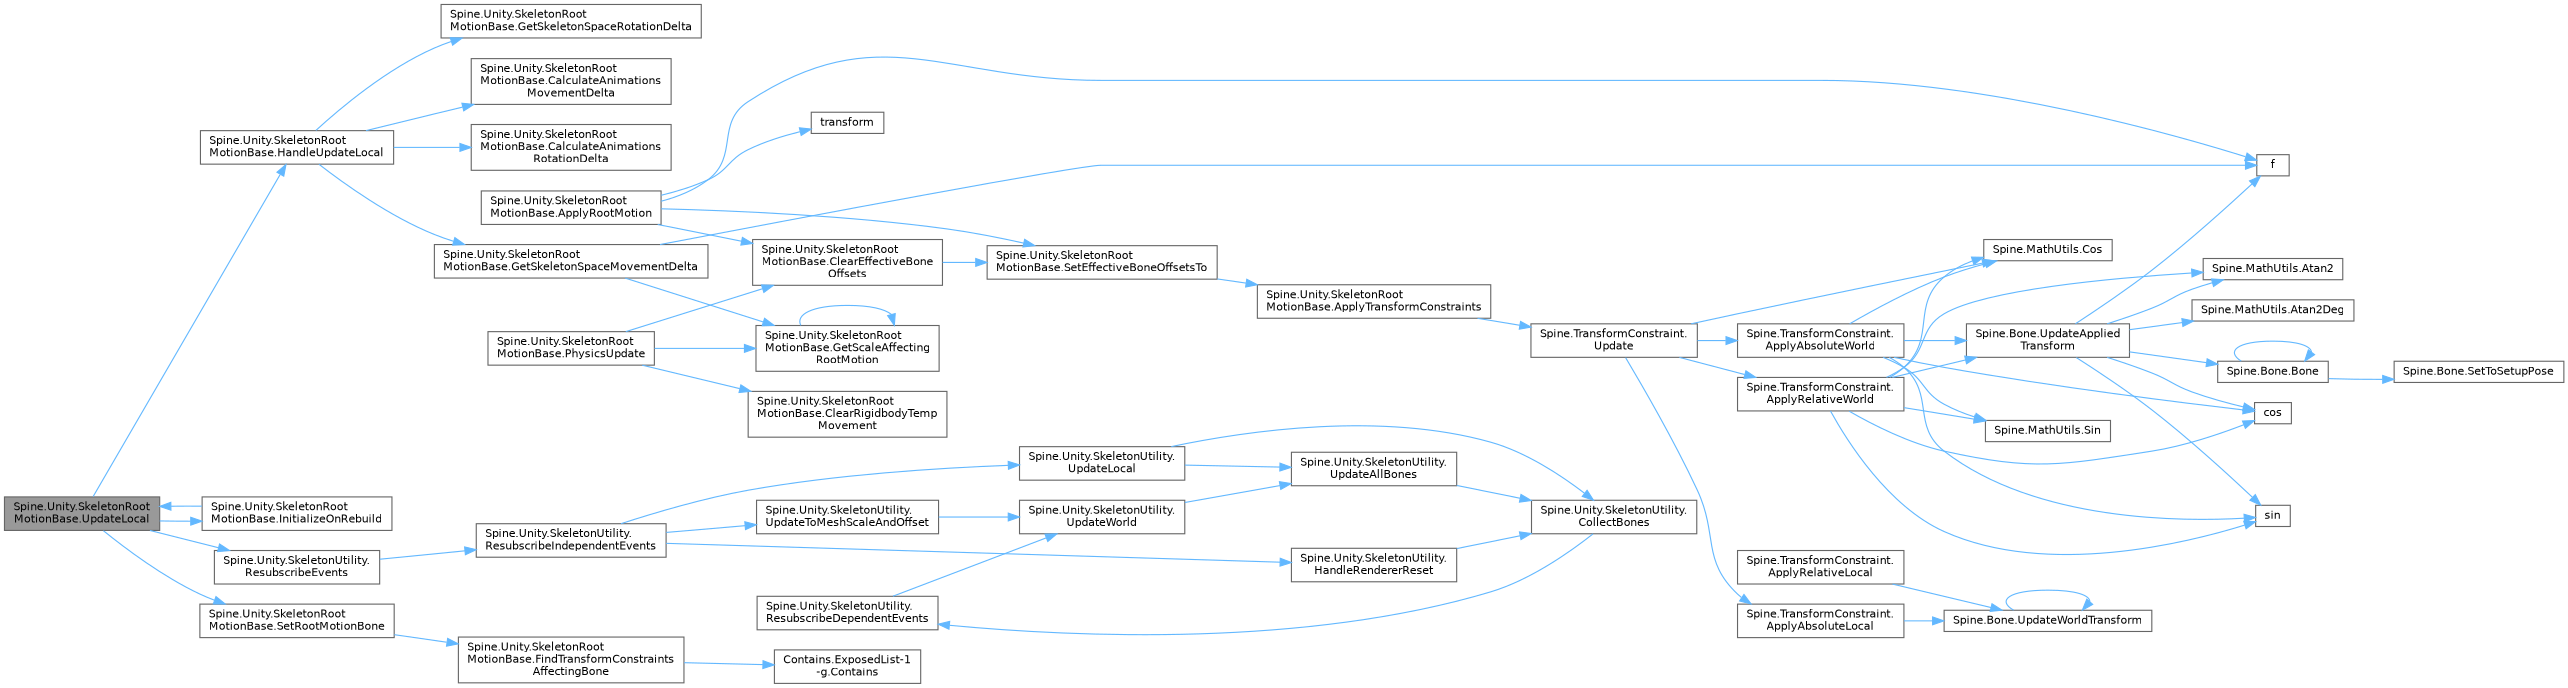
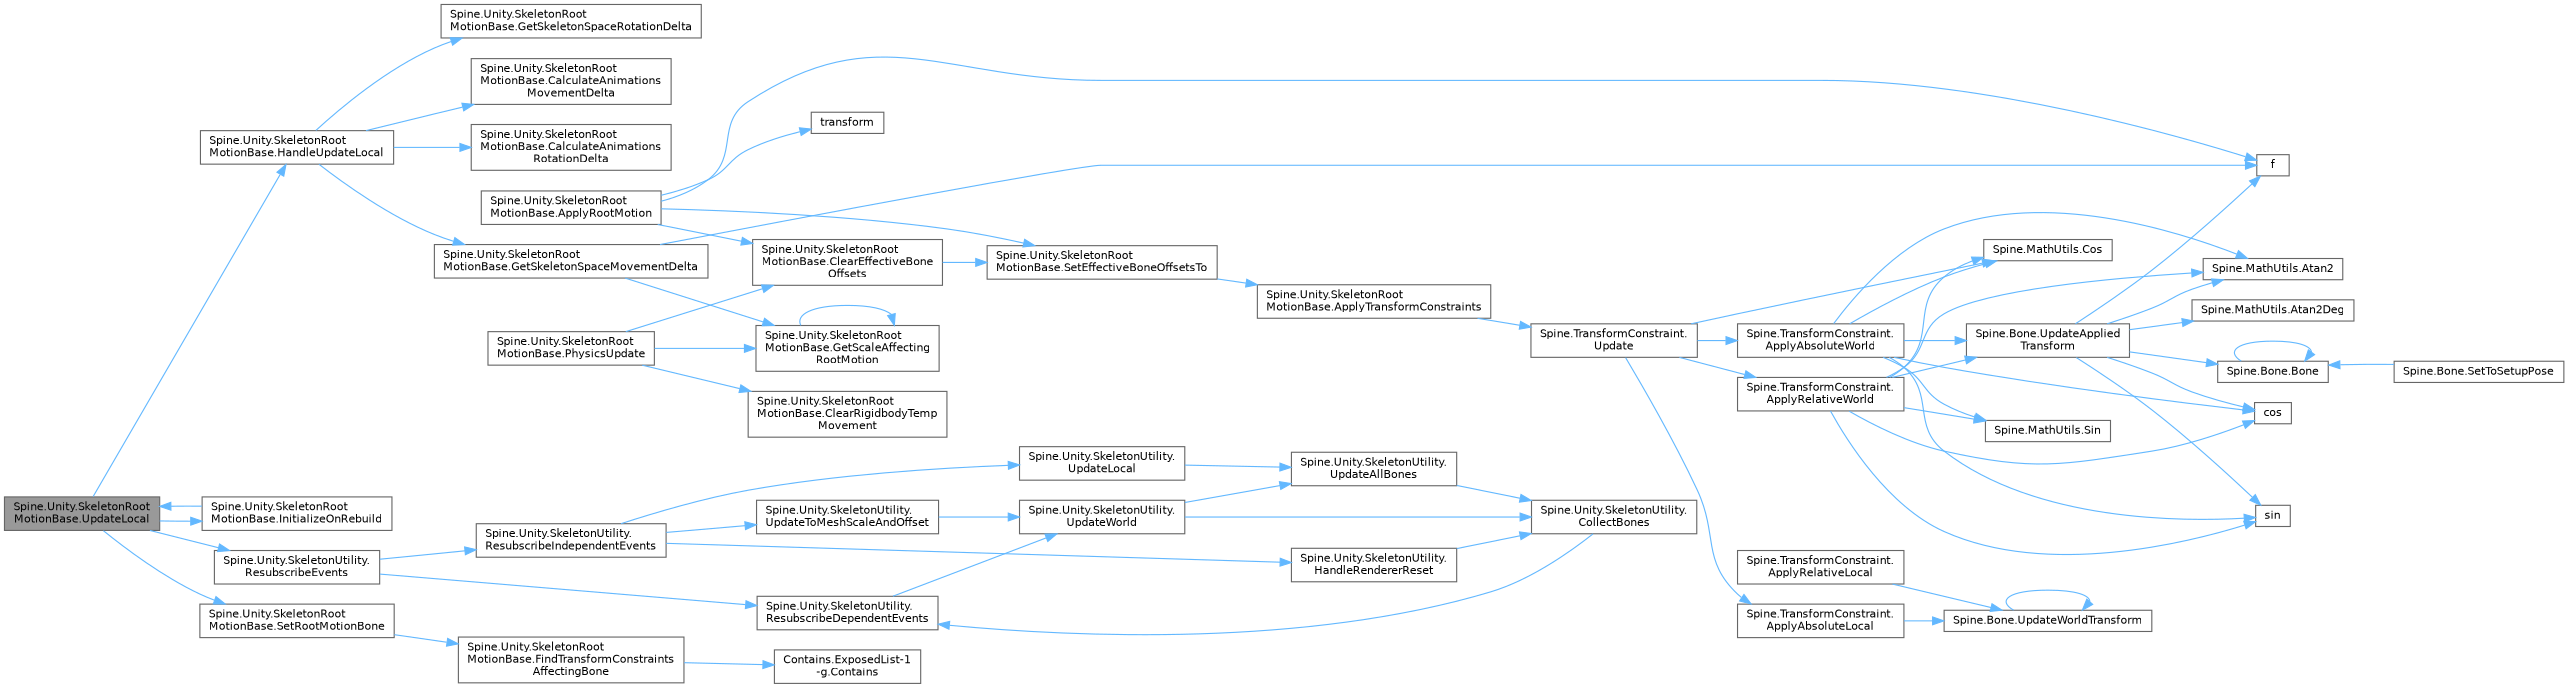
none -> (2019, 214)
(2356, 379) -> (2367, 364)
(1385, 427) -> (1352, 517)
none -> (563, 589)
